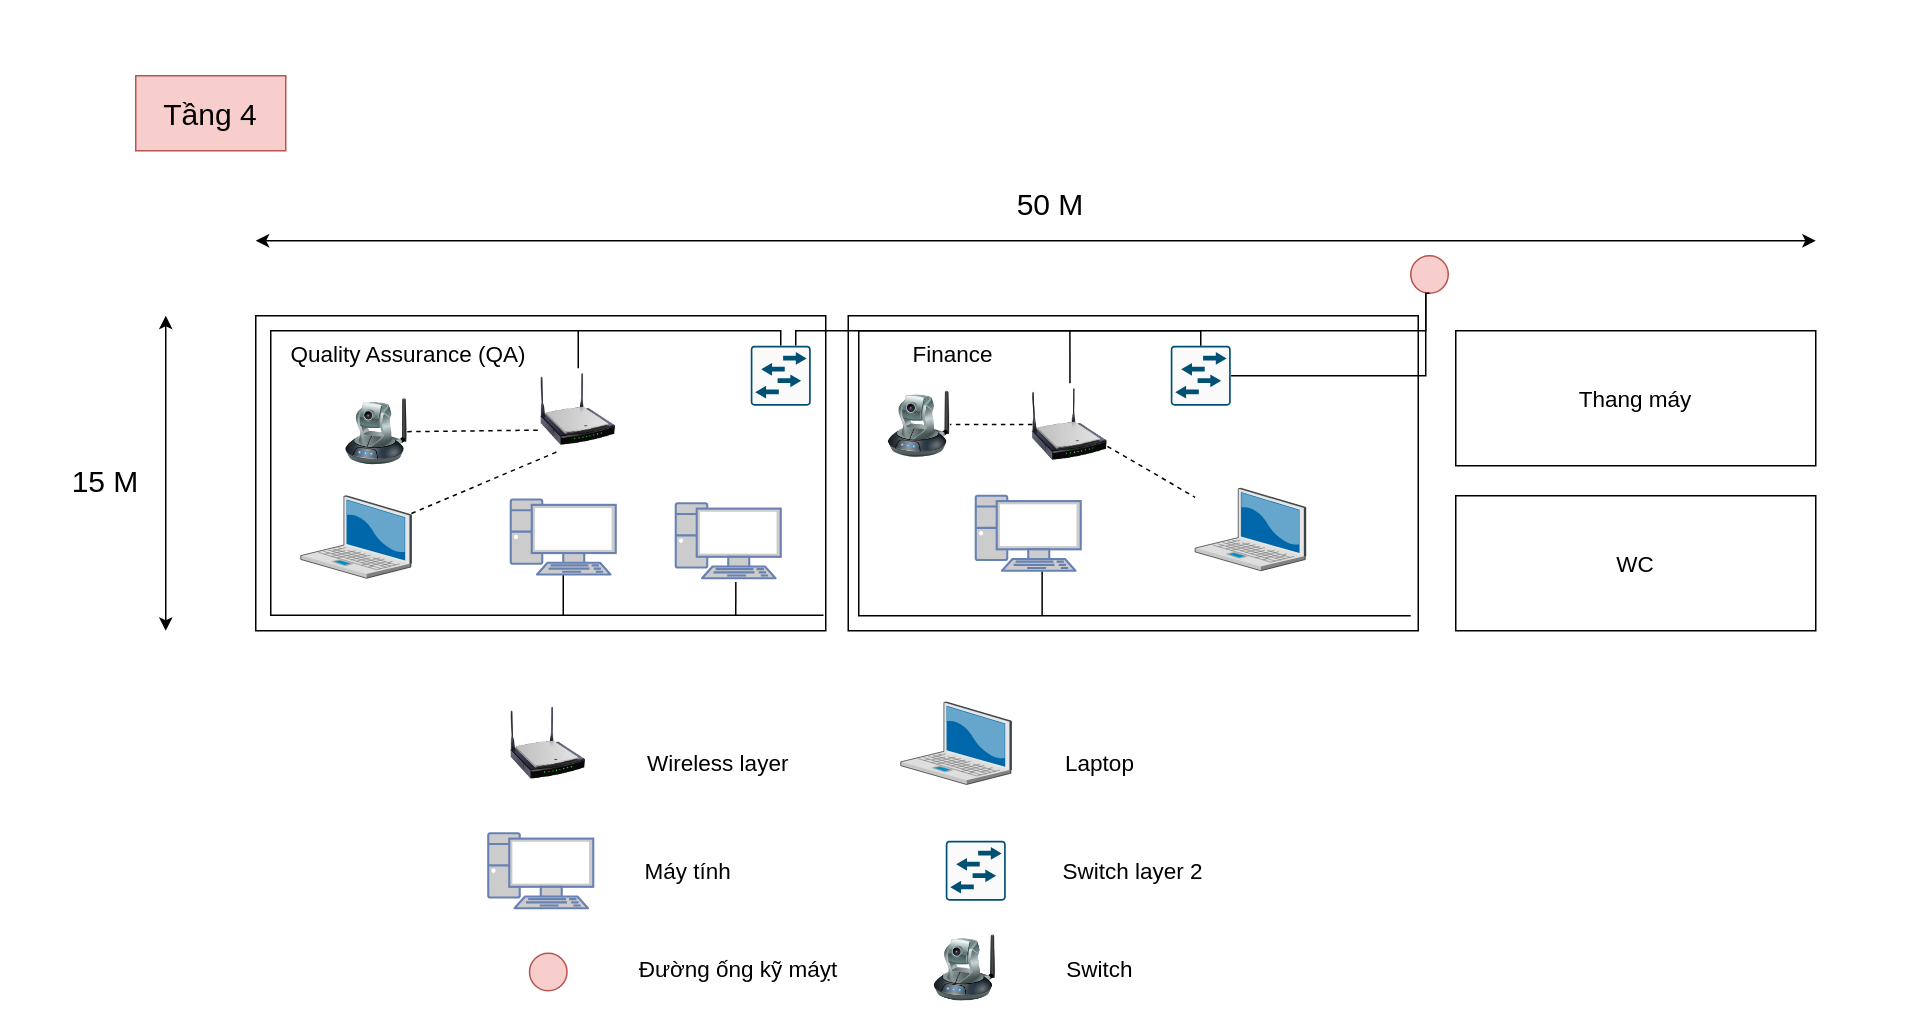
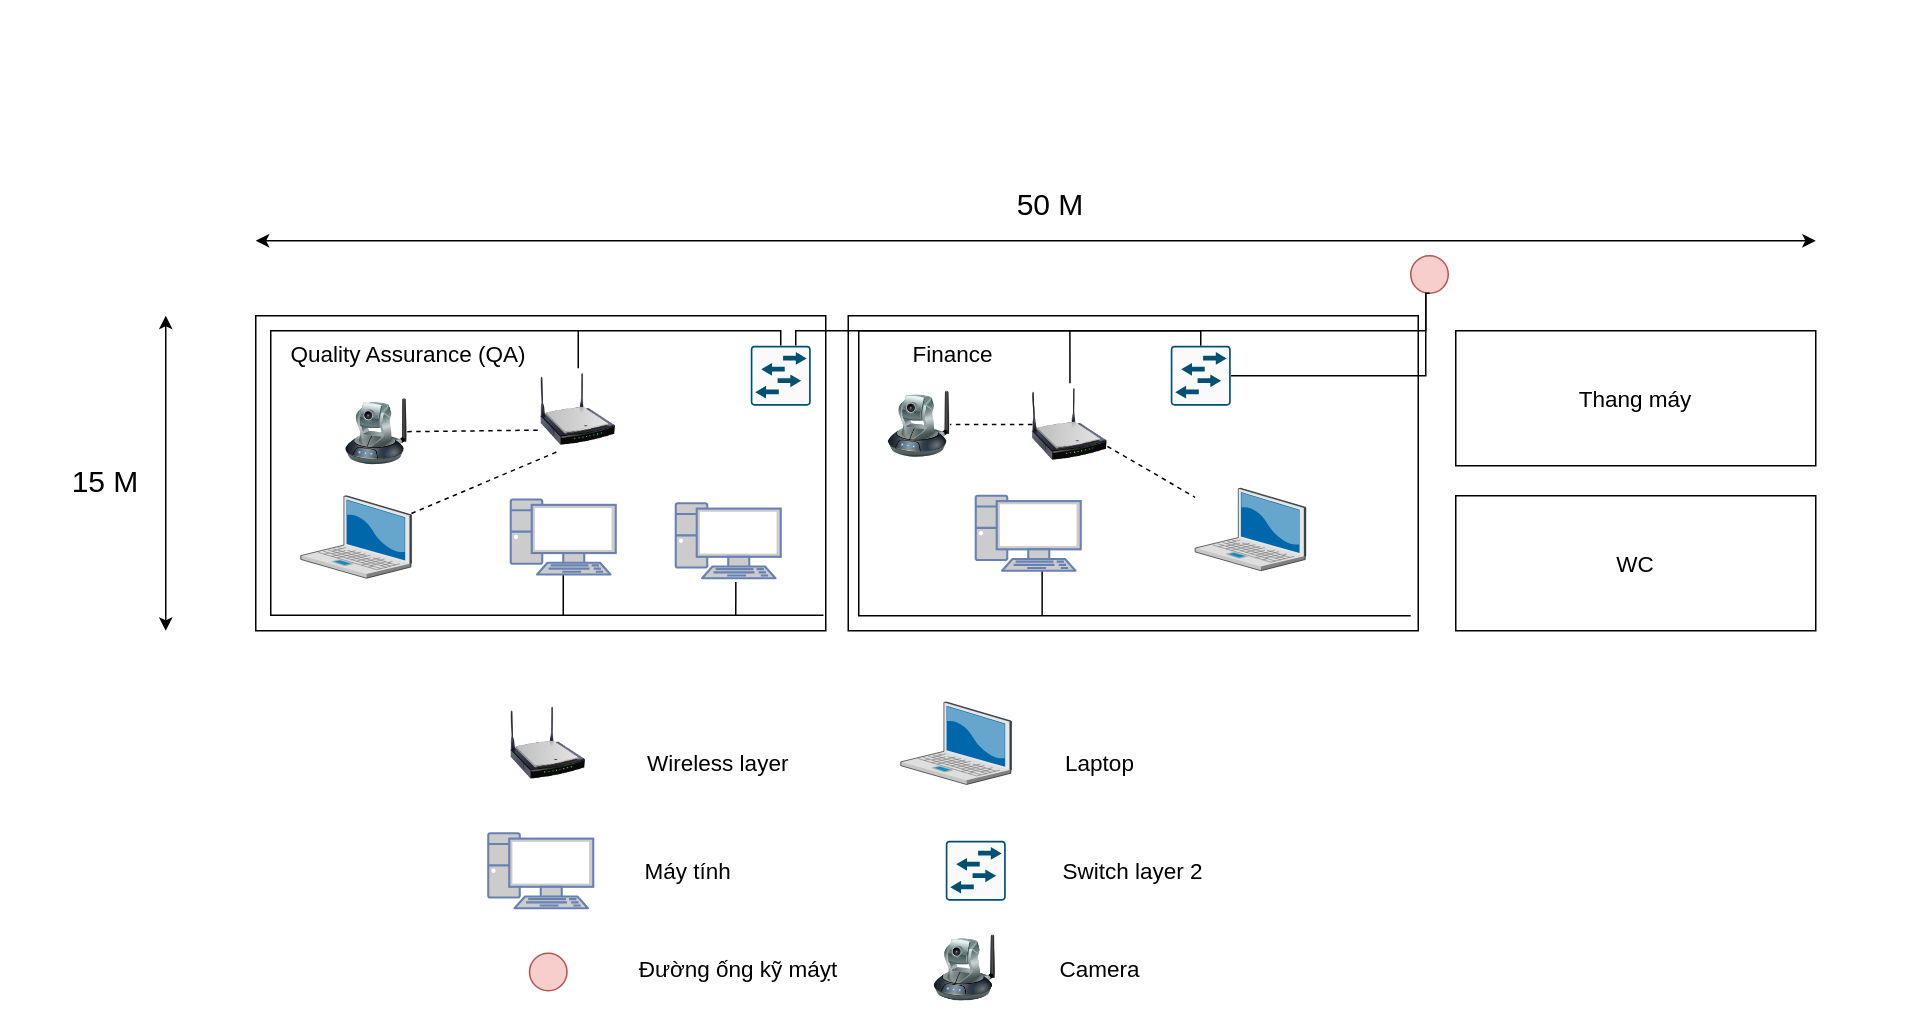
(211, 113) -> none
(1100, 968) -> (1100, 968)
